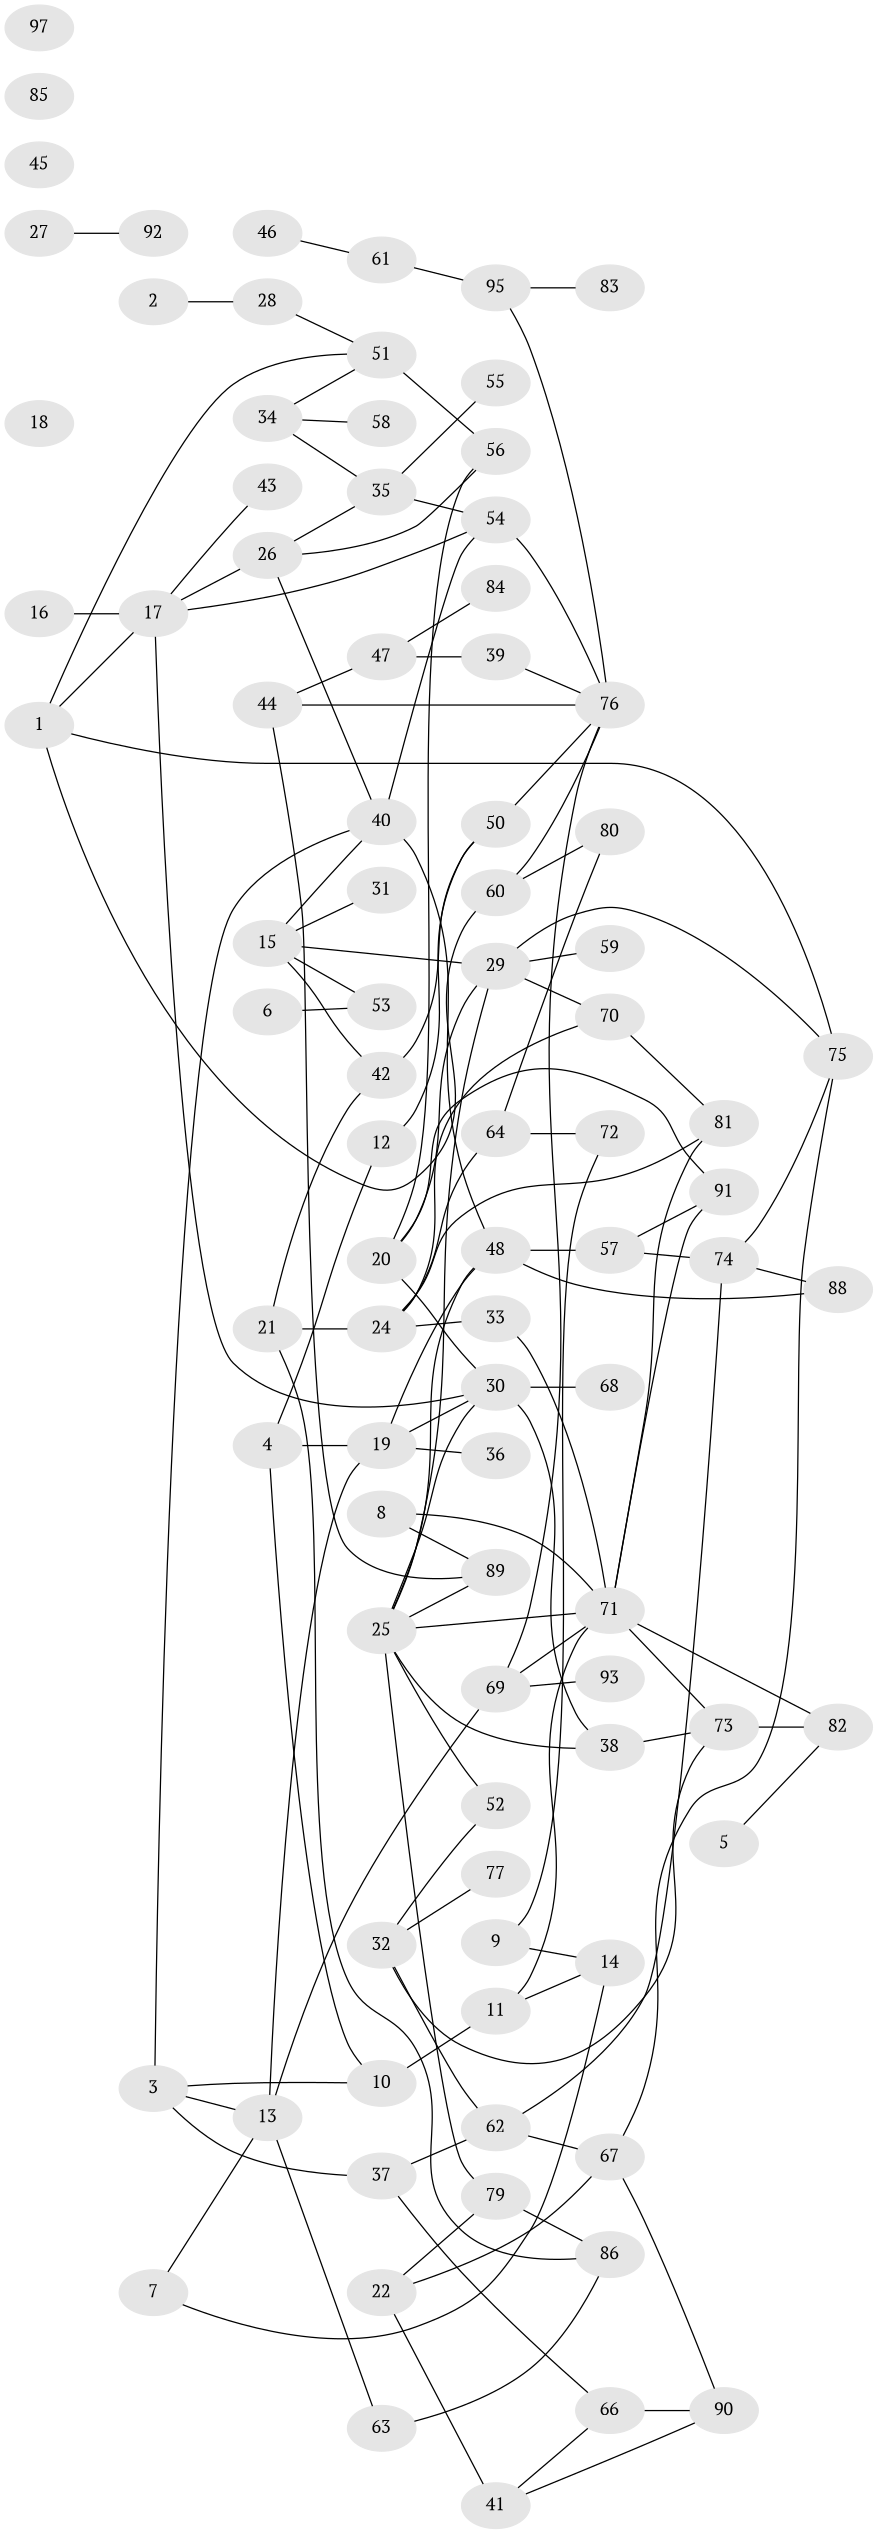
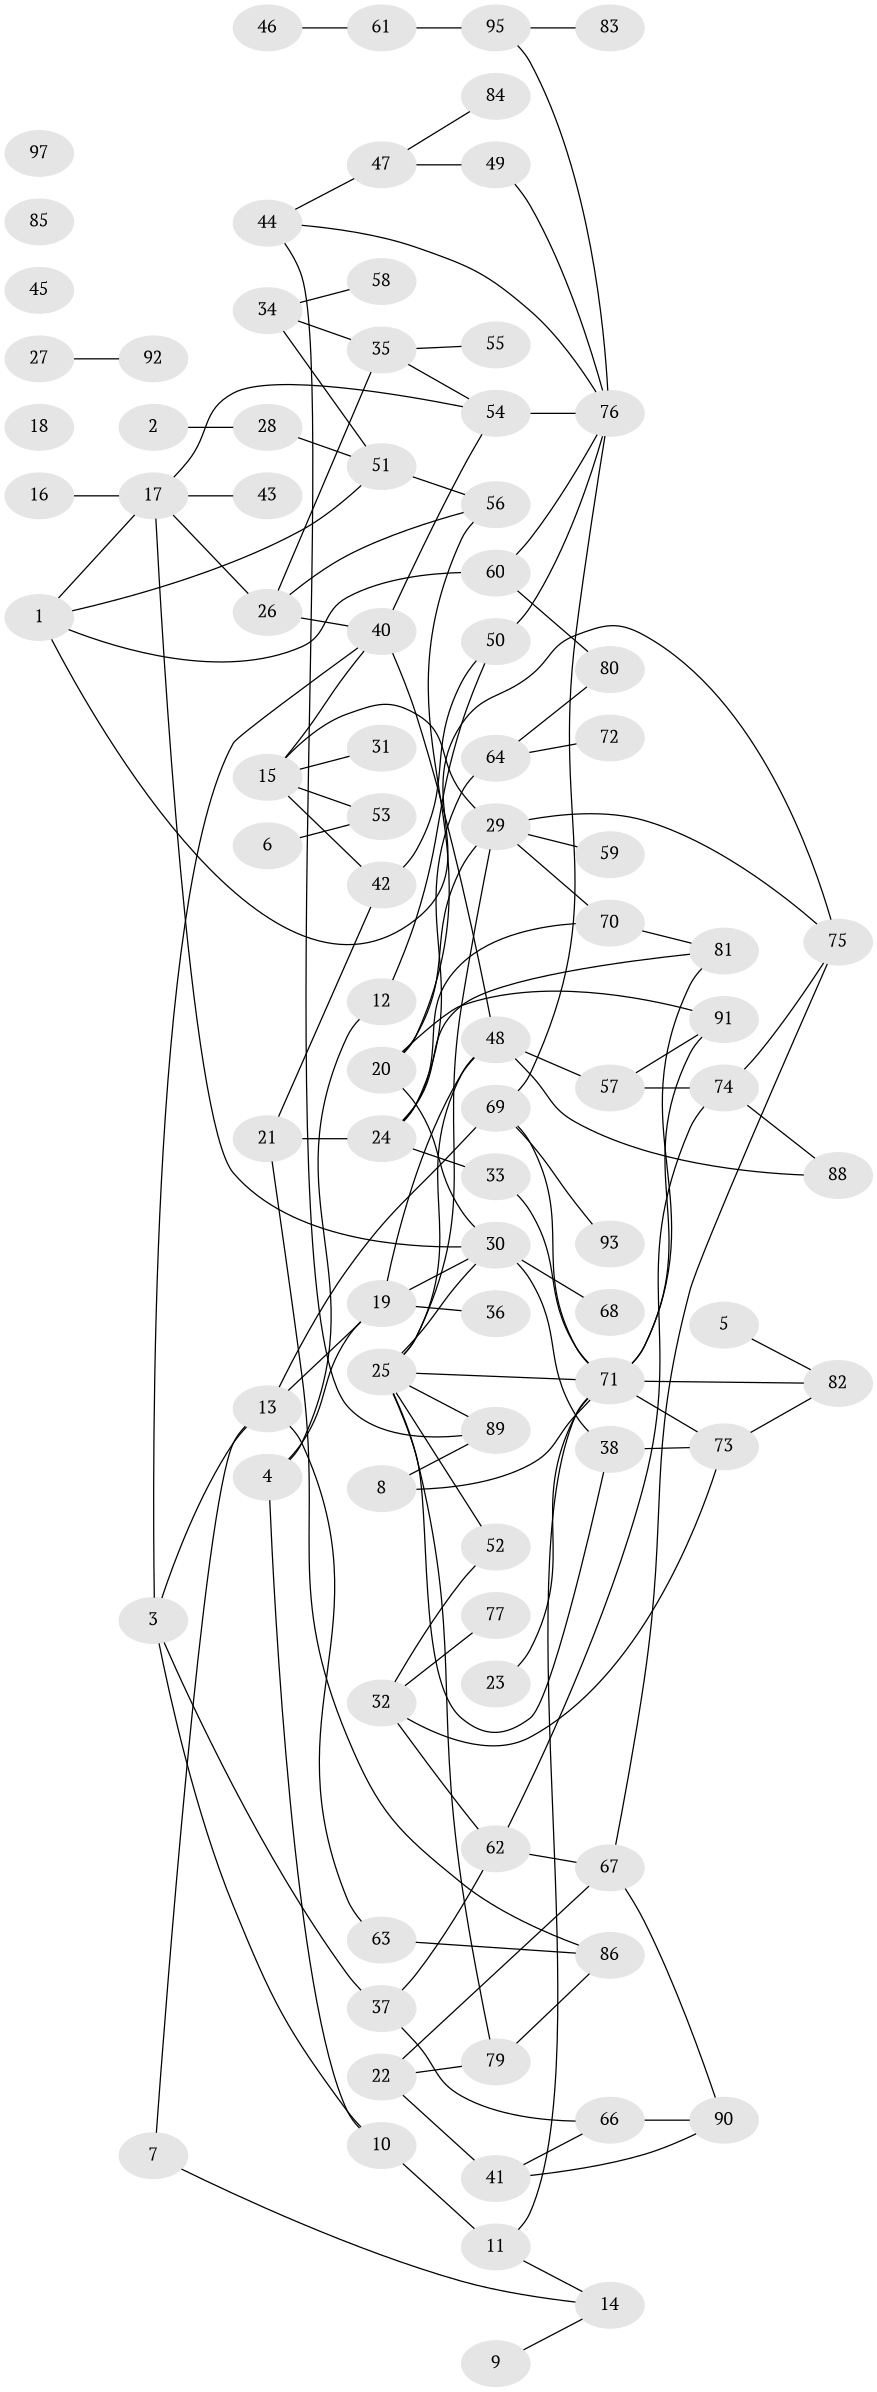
(496, 657) -> (496, 165)
(563, 1541) -> none
none -> (496, 1684)
